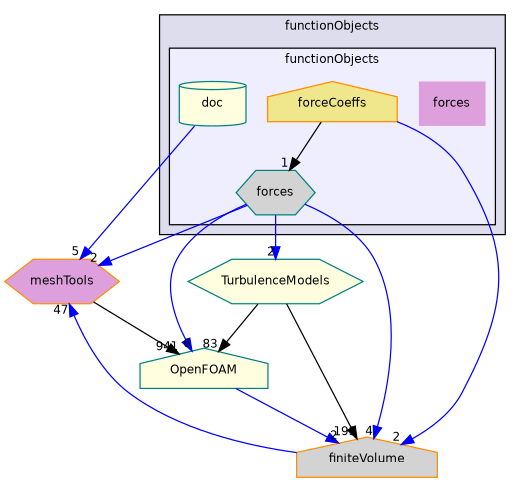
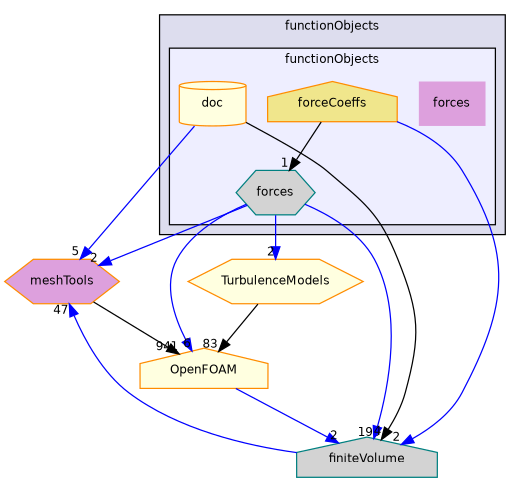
(213, 104) -> (213, 104)
(276, 282) -> (276, 282)
(319, 366) -> (392, 245)
(204, 370) -> (204, 370)
(367, 459) -> (367, 459)
